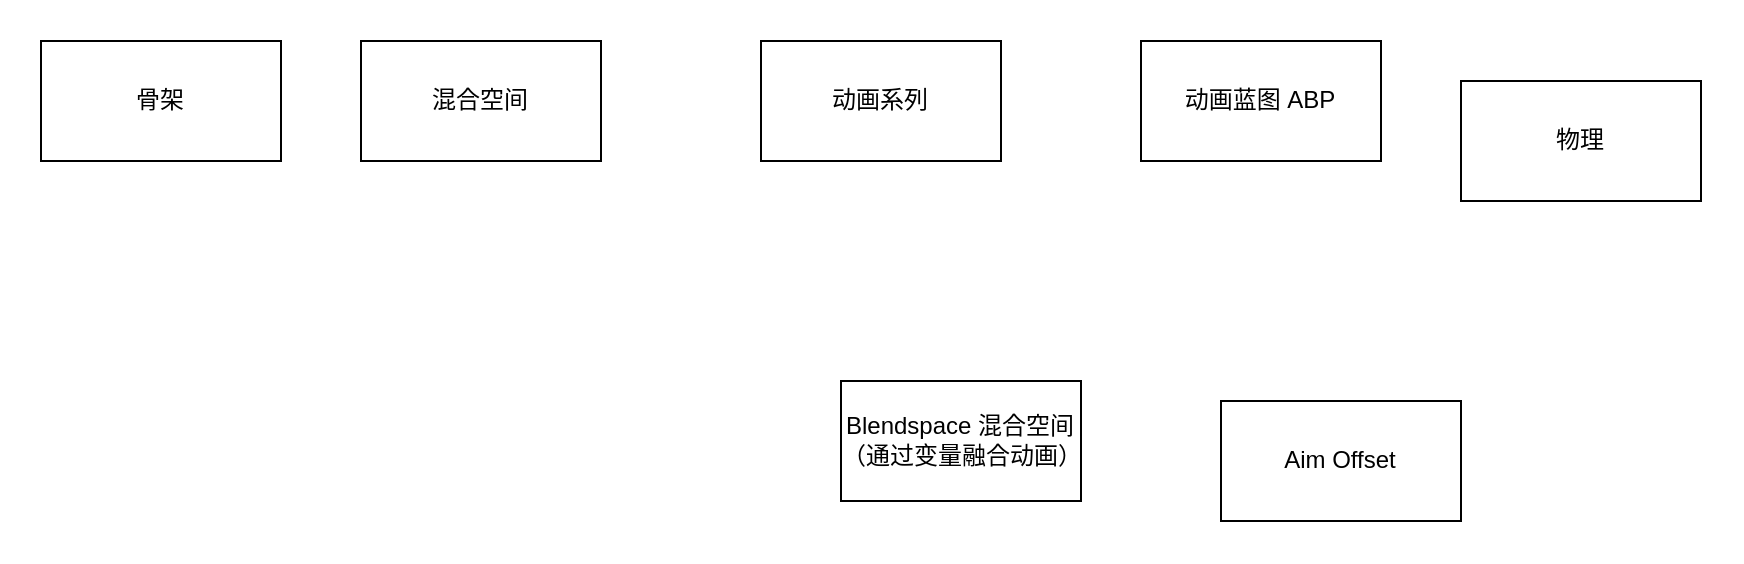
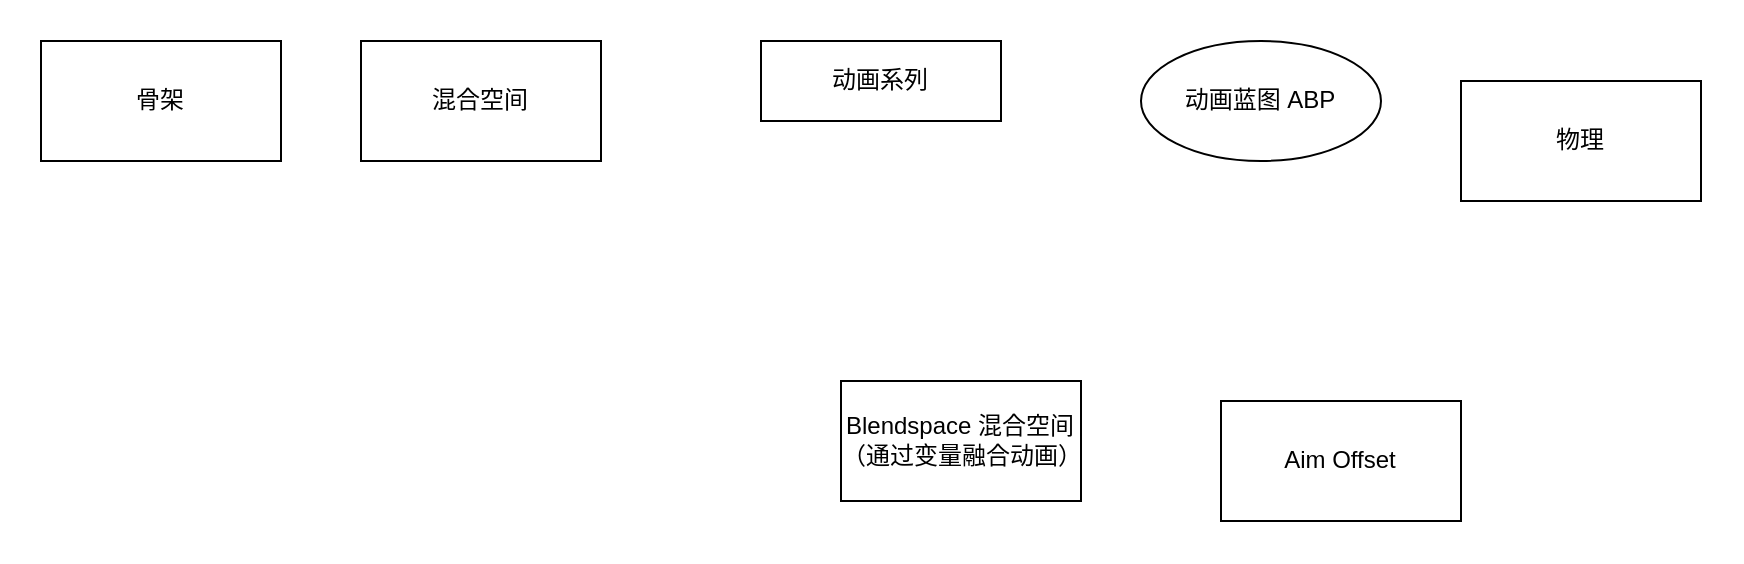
(881, 101) -> (881, 81)
(1261, 101) -> (1261, 101)
